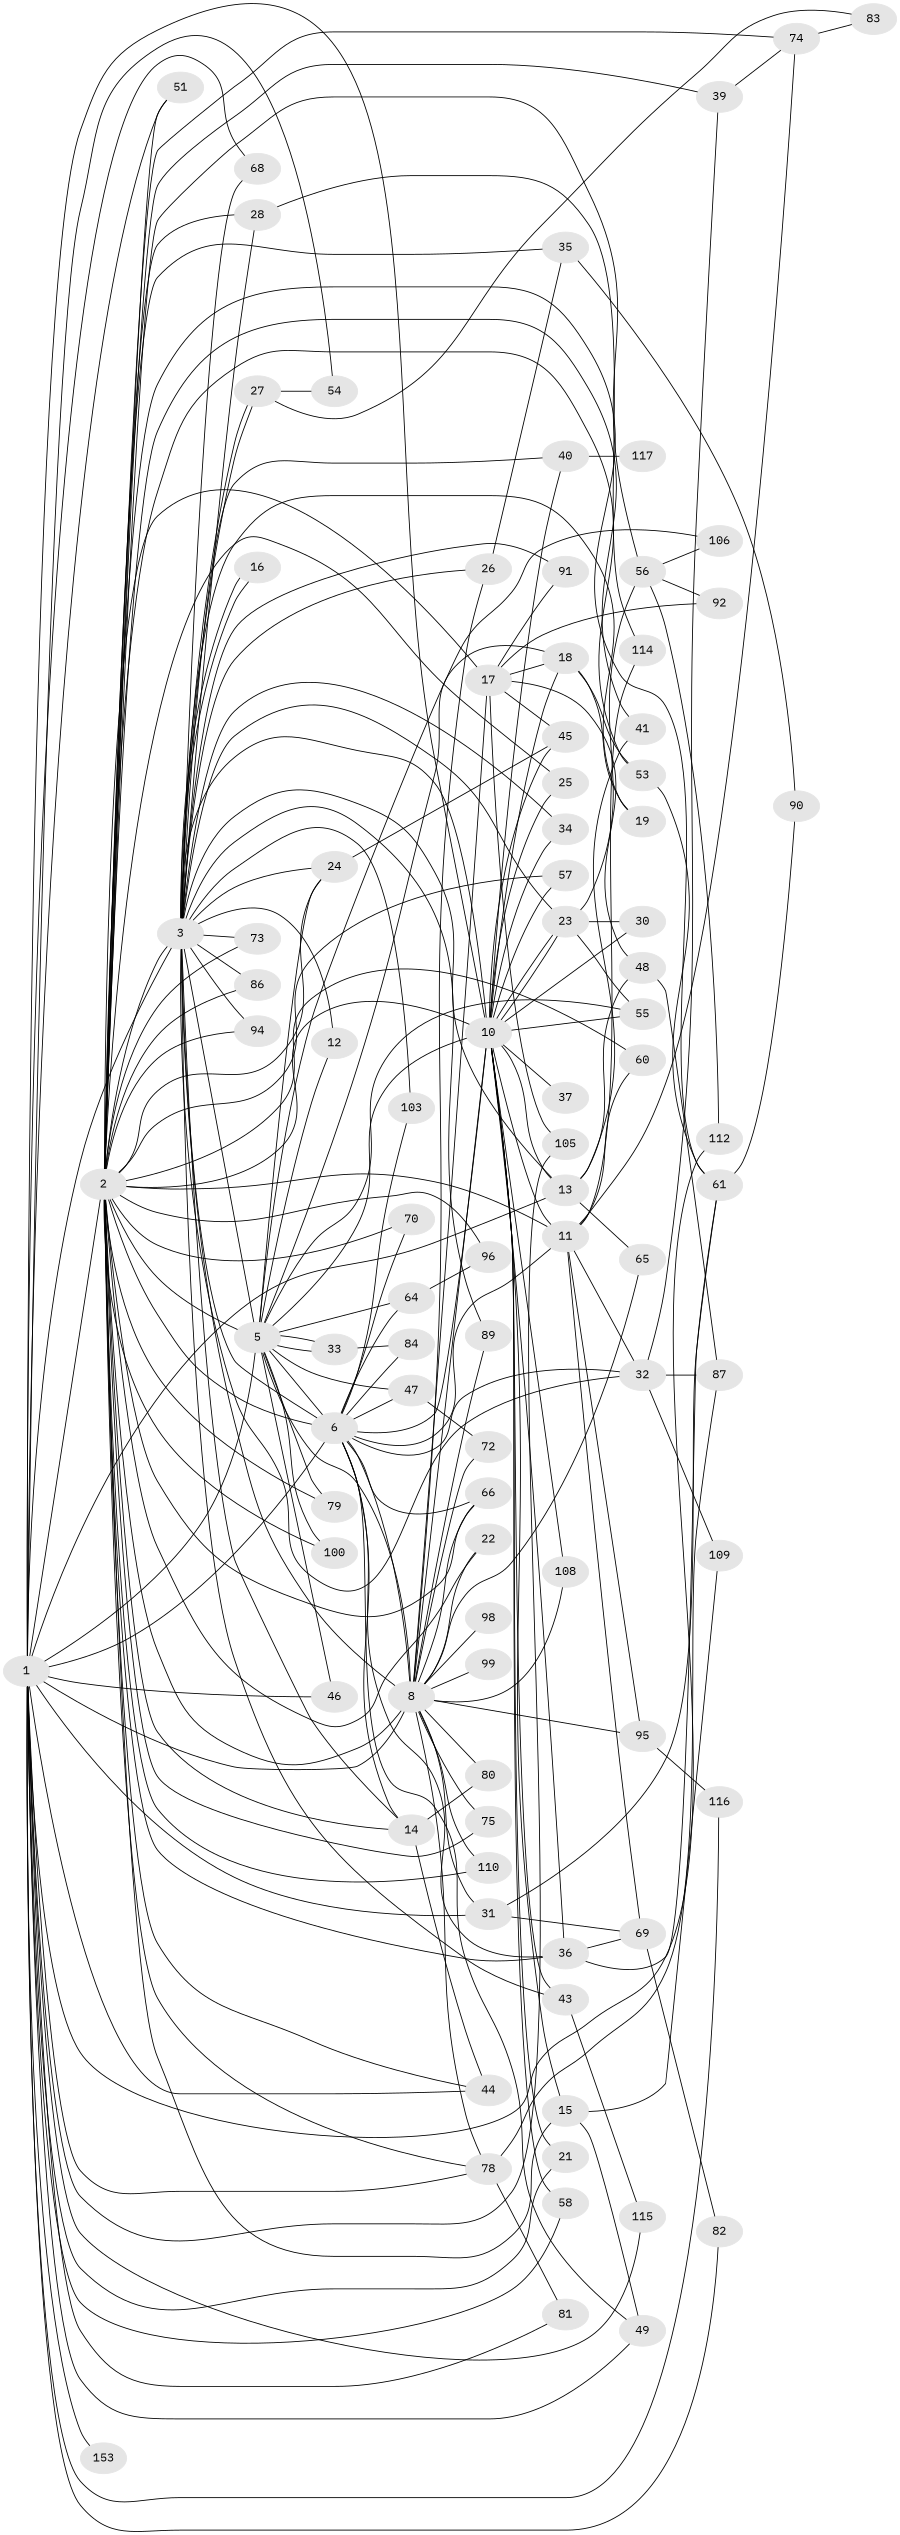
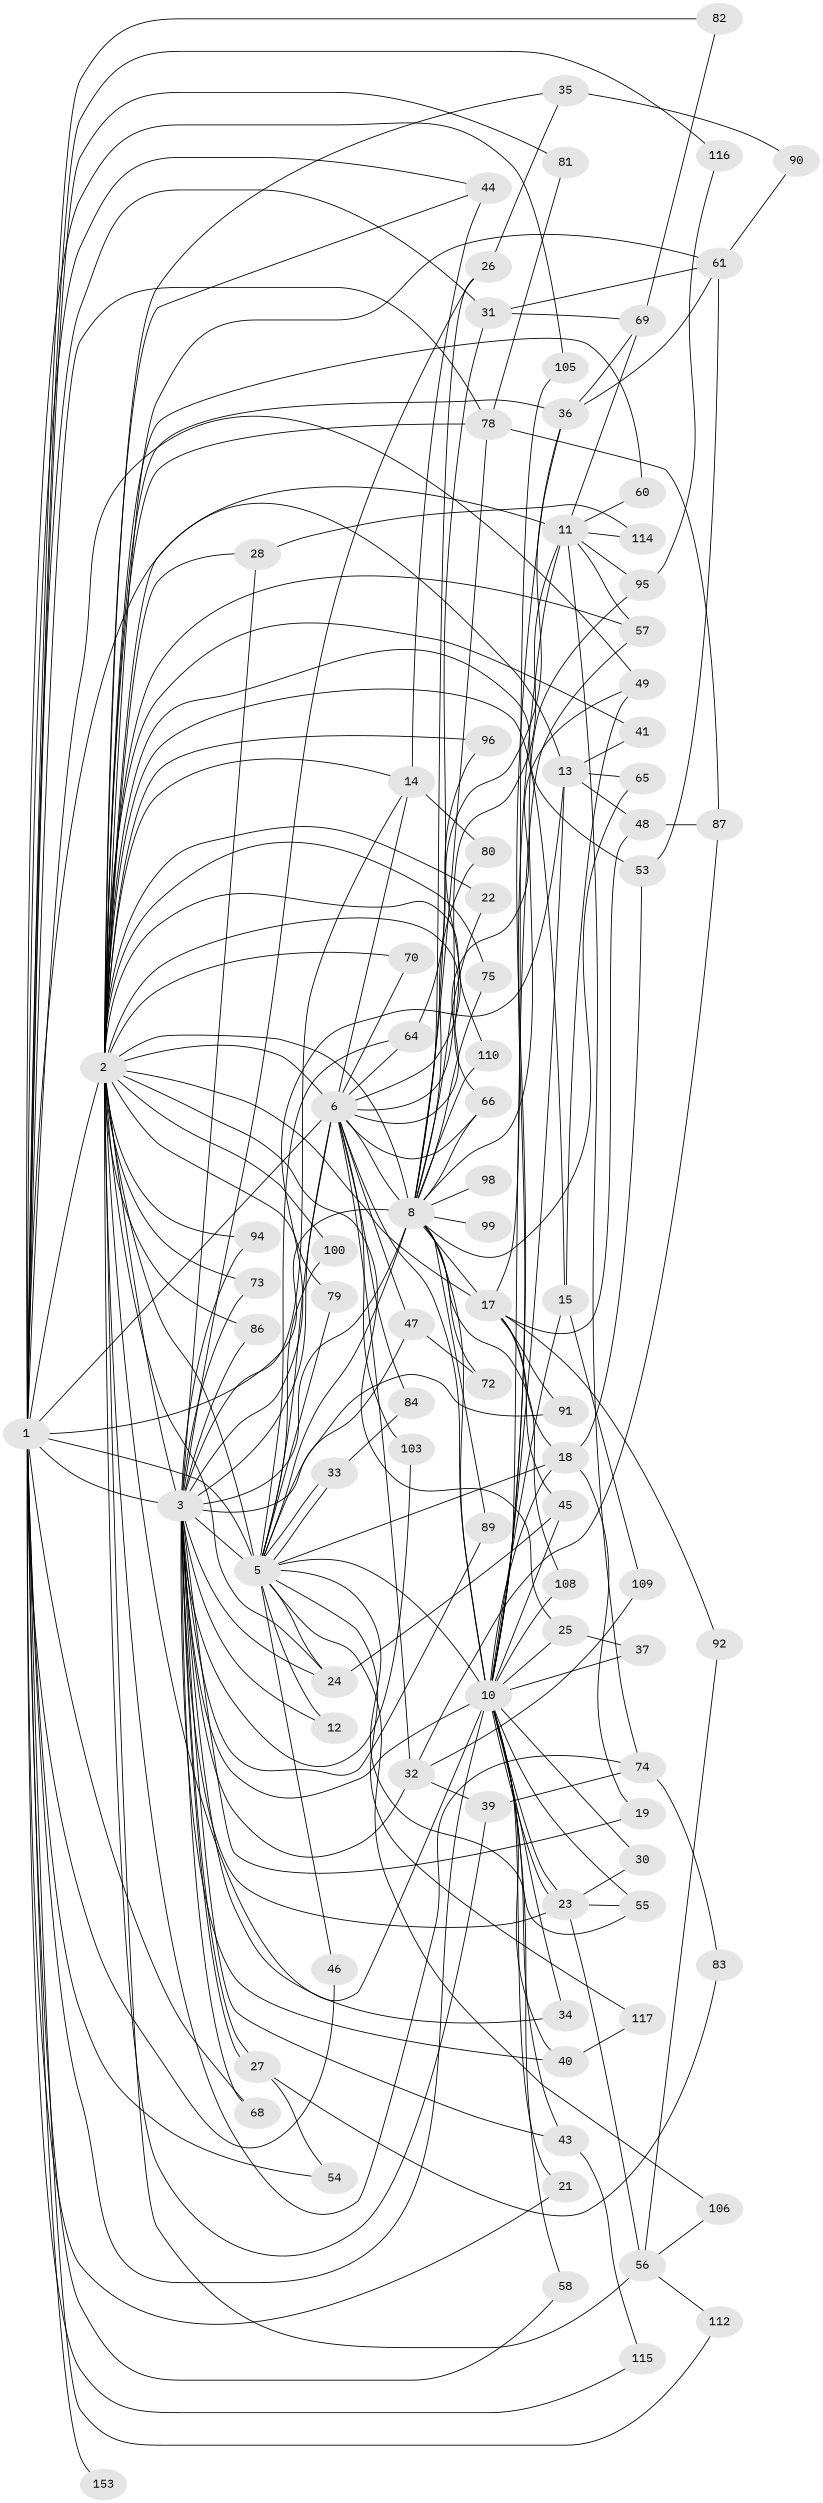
(181, 88) -> none
(258, 567) -> none
(604, 1306) -> (603, 582)
none -> (608, 1642)
none -> (386, 1829)
